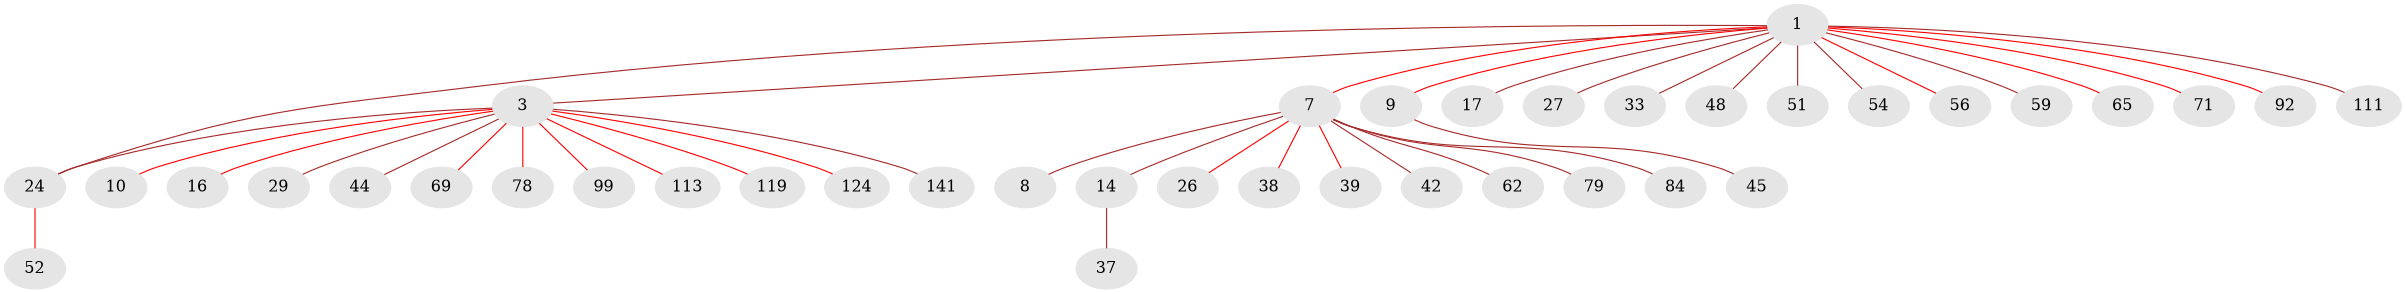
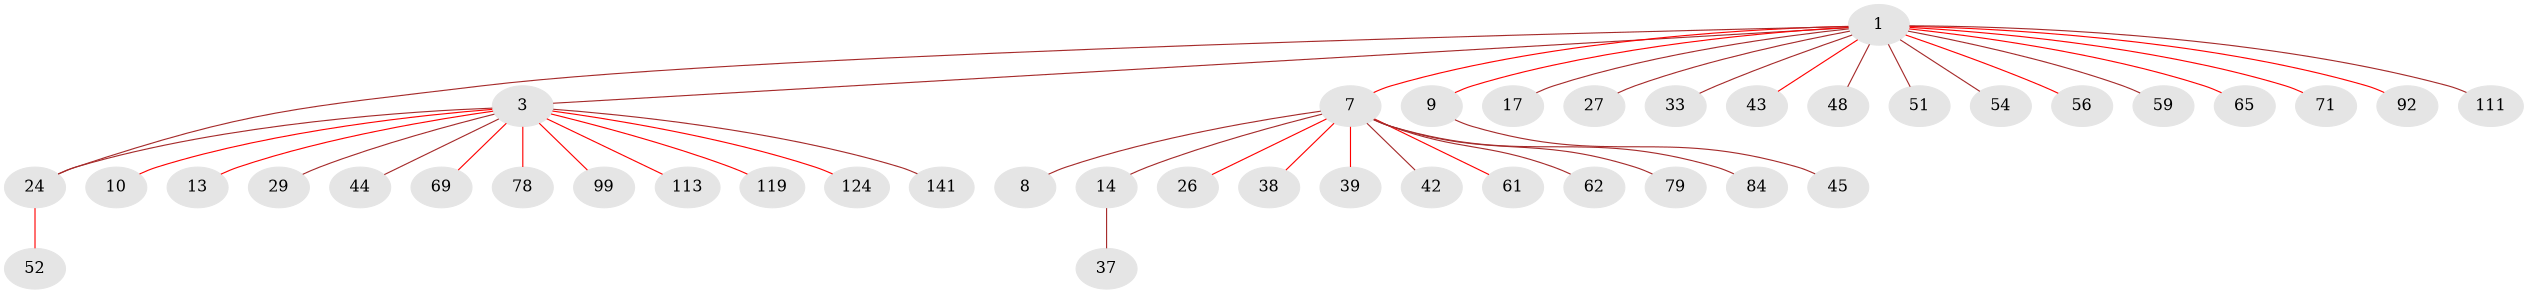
none -> (1757, 106)
(198, 187) -> (198, 187)
none -> (1513, 187)
